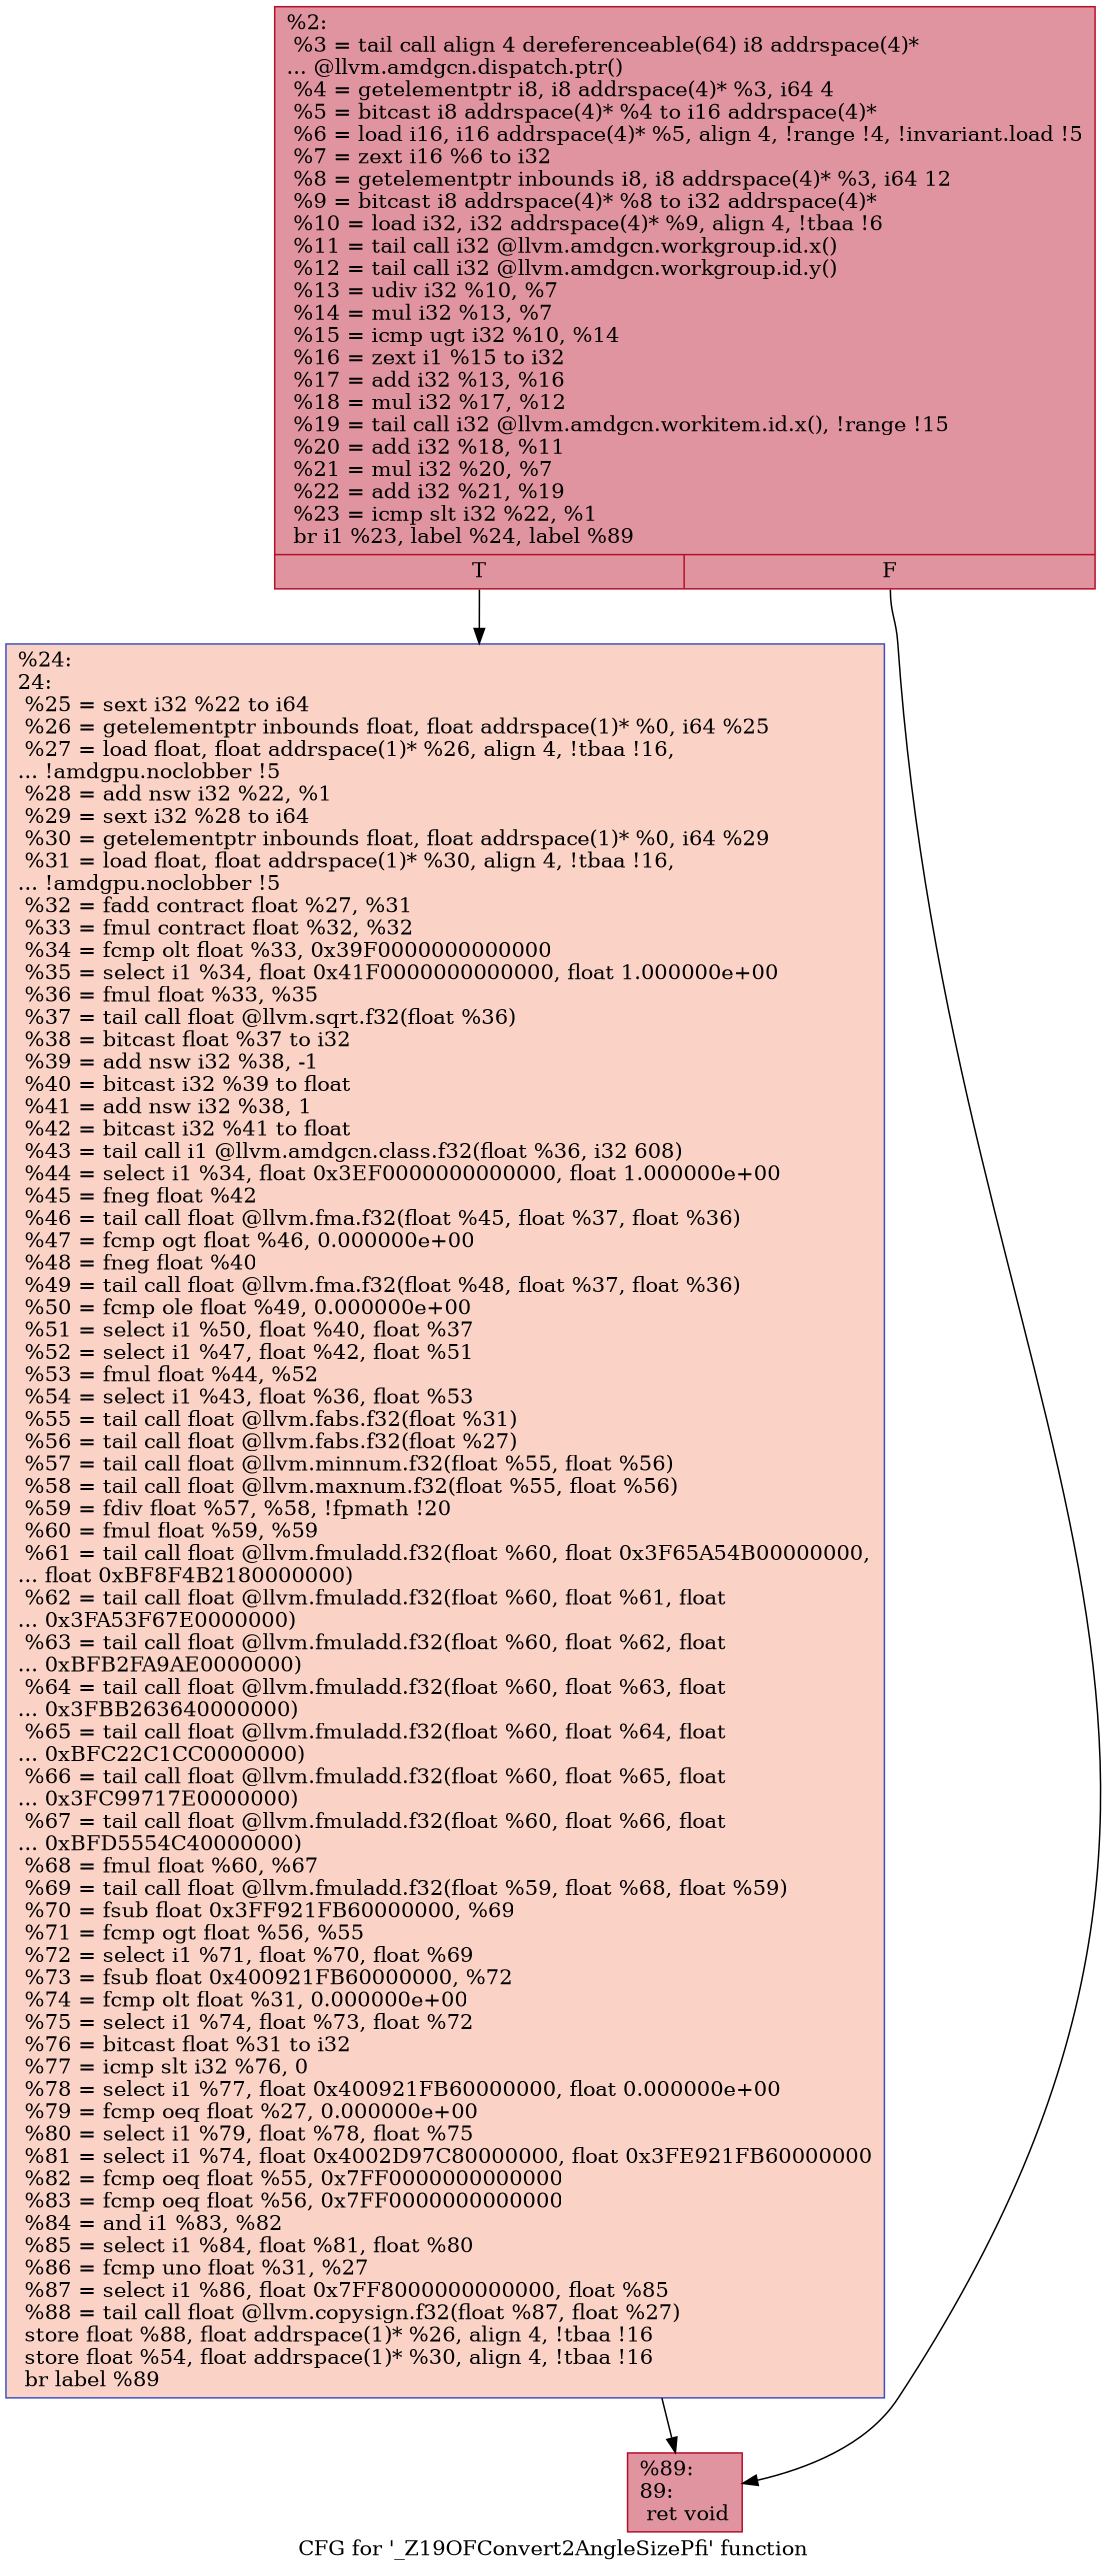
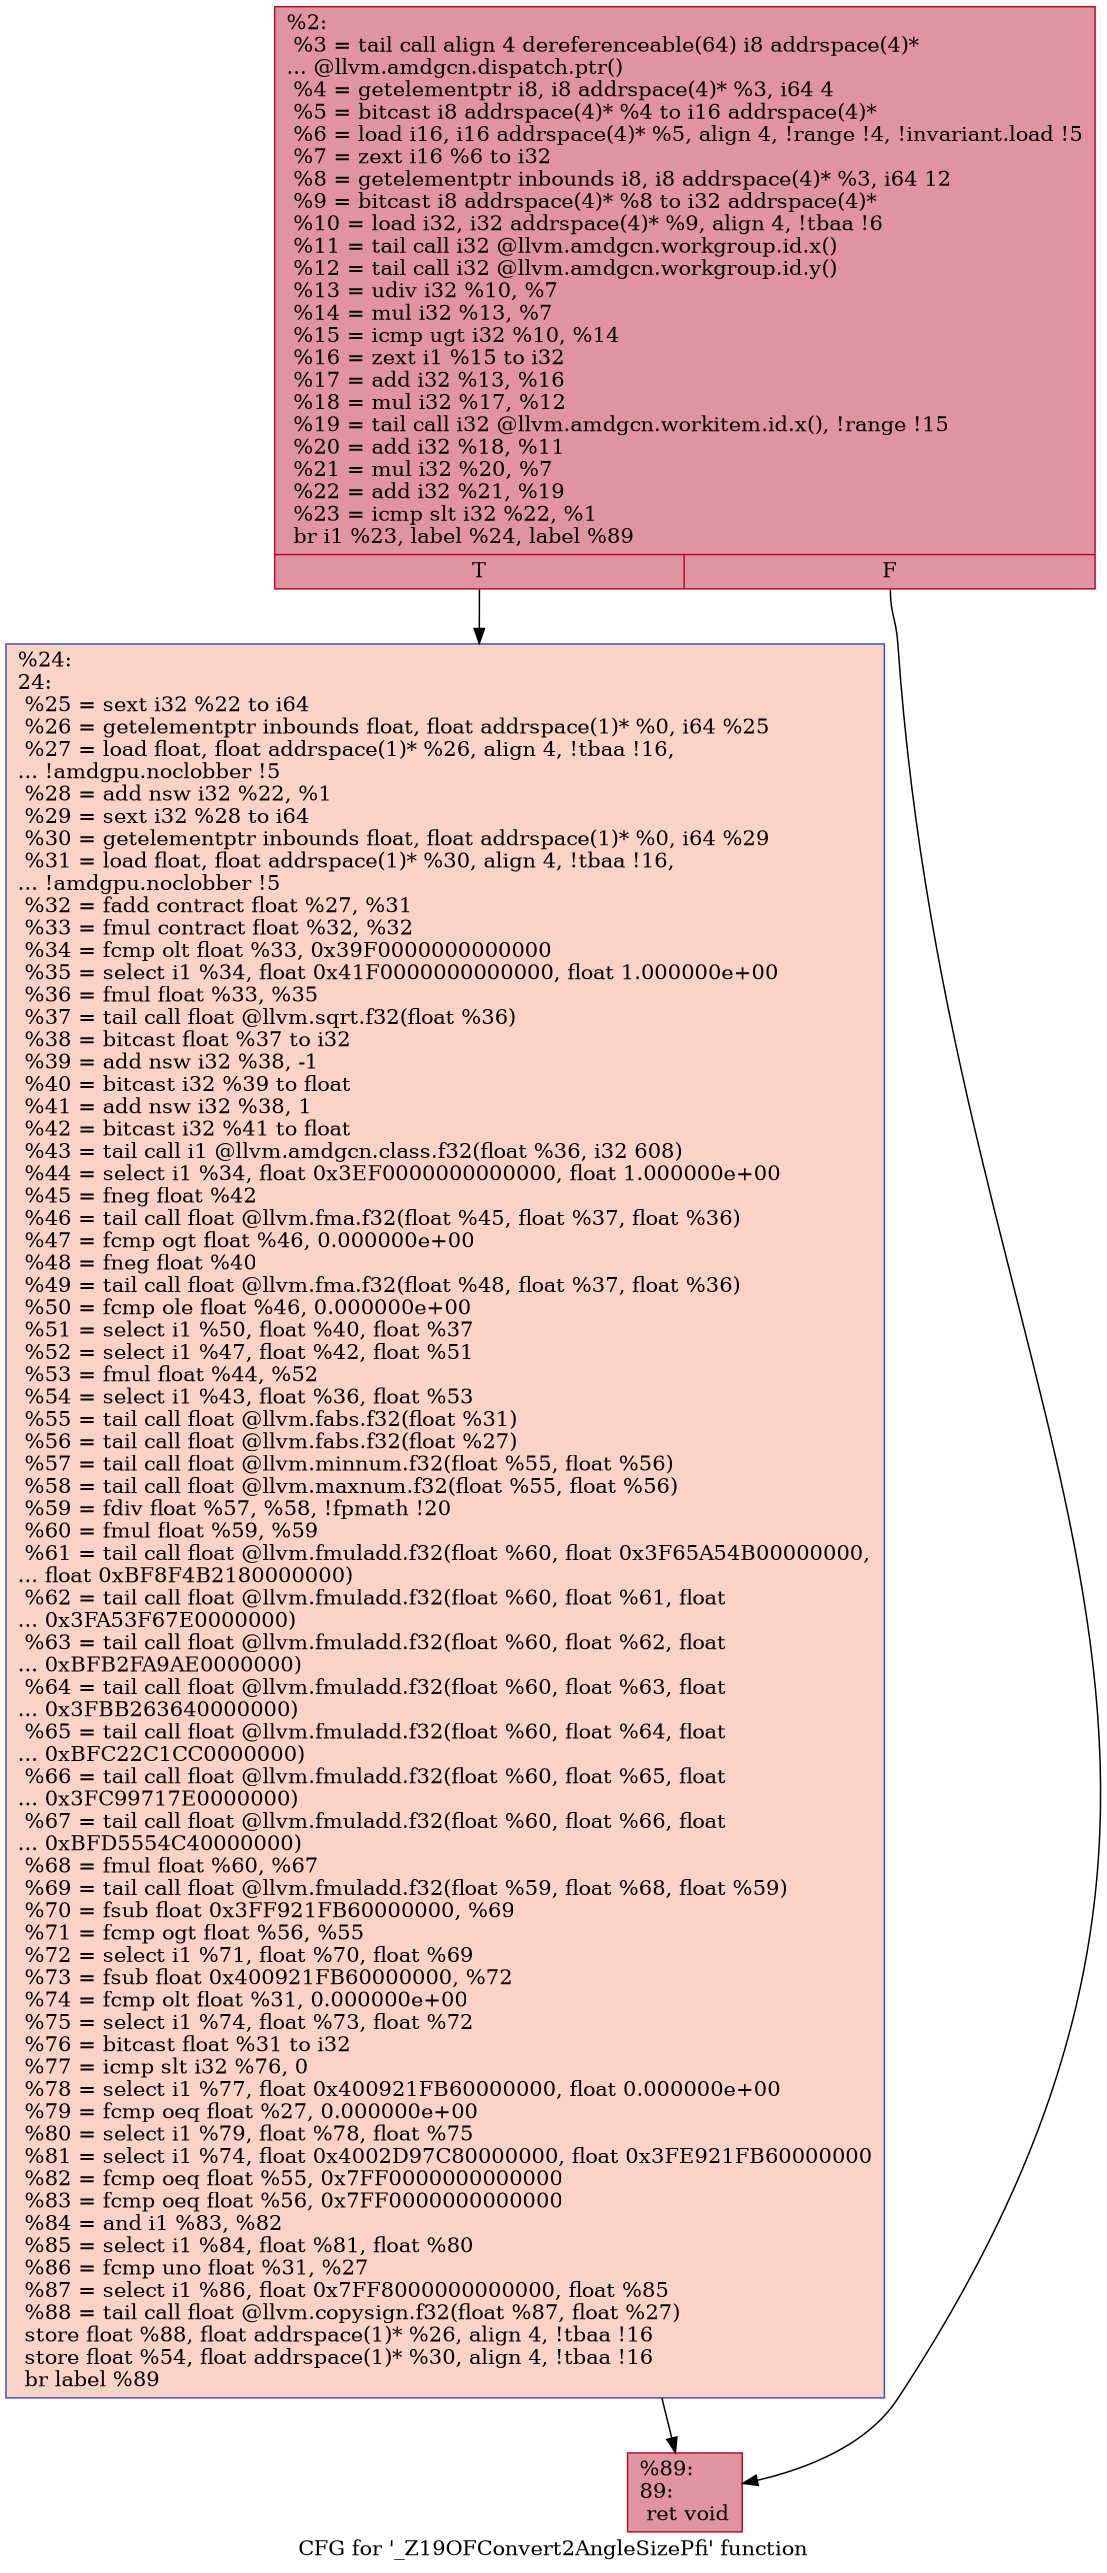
(245, 1308) -> (245, 1308)
